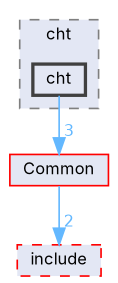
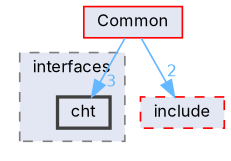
(59, 35) -> (72, 68)
(59, 119) -> (111, 63)
